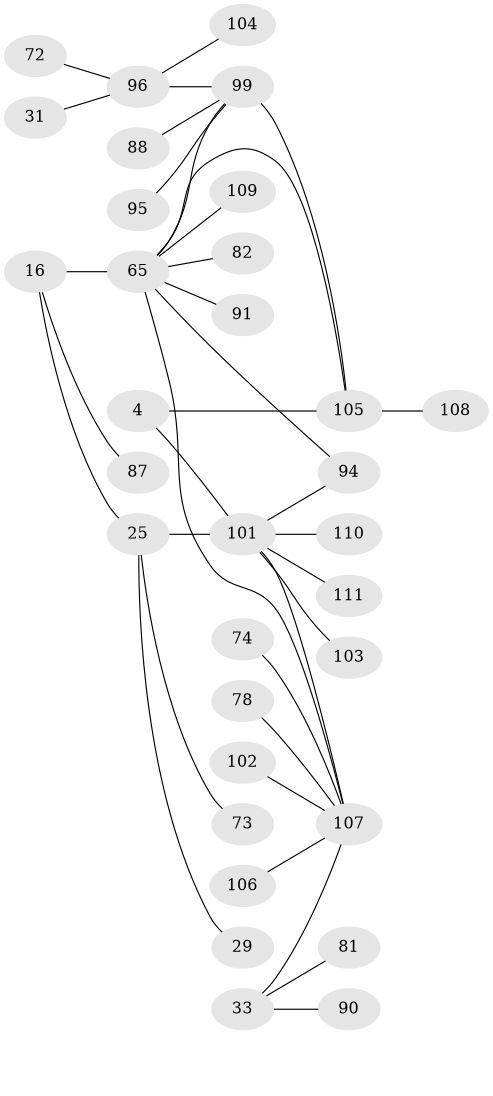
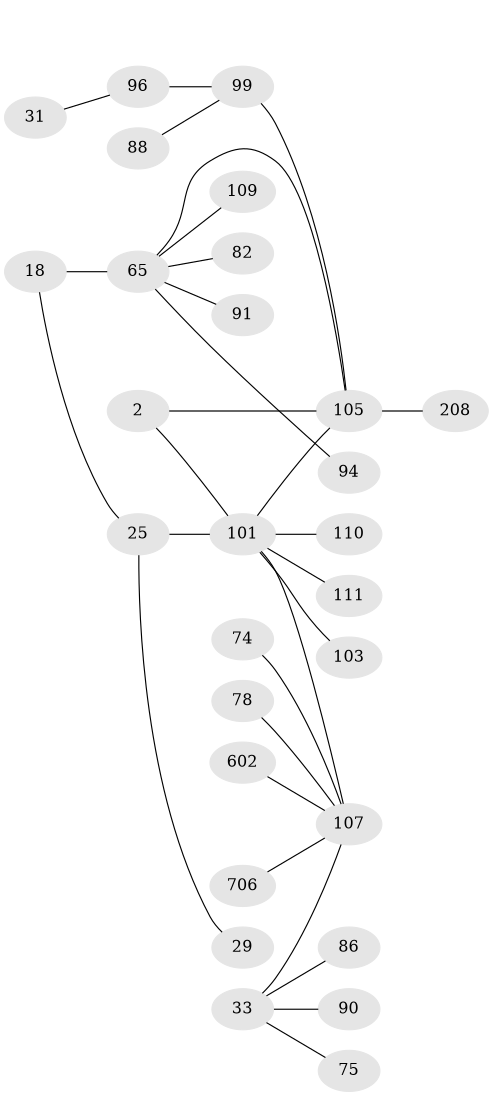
(243, 25) -> none
(35, 56) -> none
(194, 163) -> none
(138, 210) -> none
(35, 272) -> (35, 272)
(138, 411) -> (138, 411)
(456, 411) -> (456, 411)
(138, 473) -> none
(296, 503) -> (292, 471)
(211, 567) -> none
(243, 763) -> (243, 763)
(243, 824) -> none
(243, 886) -> (243, 886)
(349, 948) -> (349, 948)
none -> (349, 1071)
